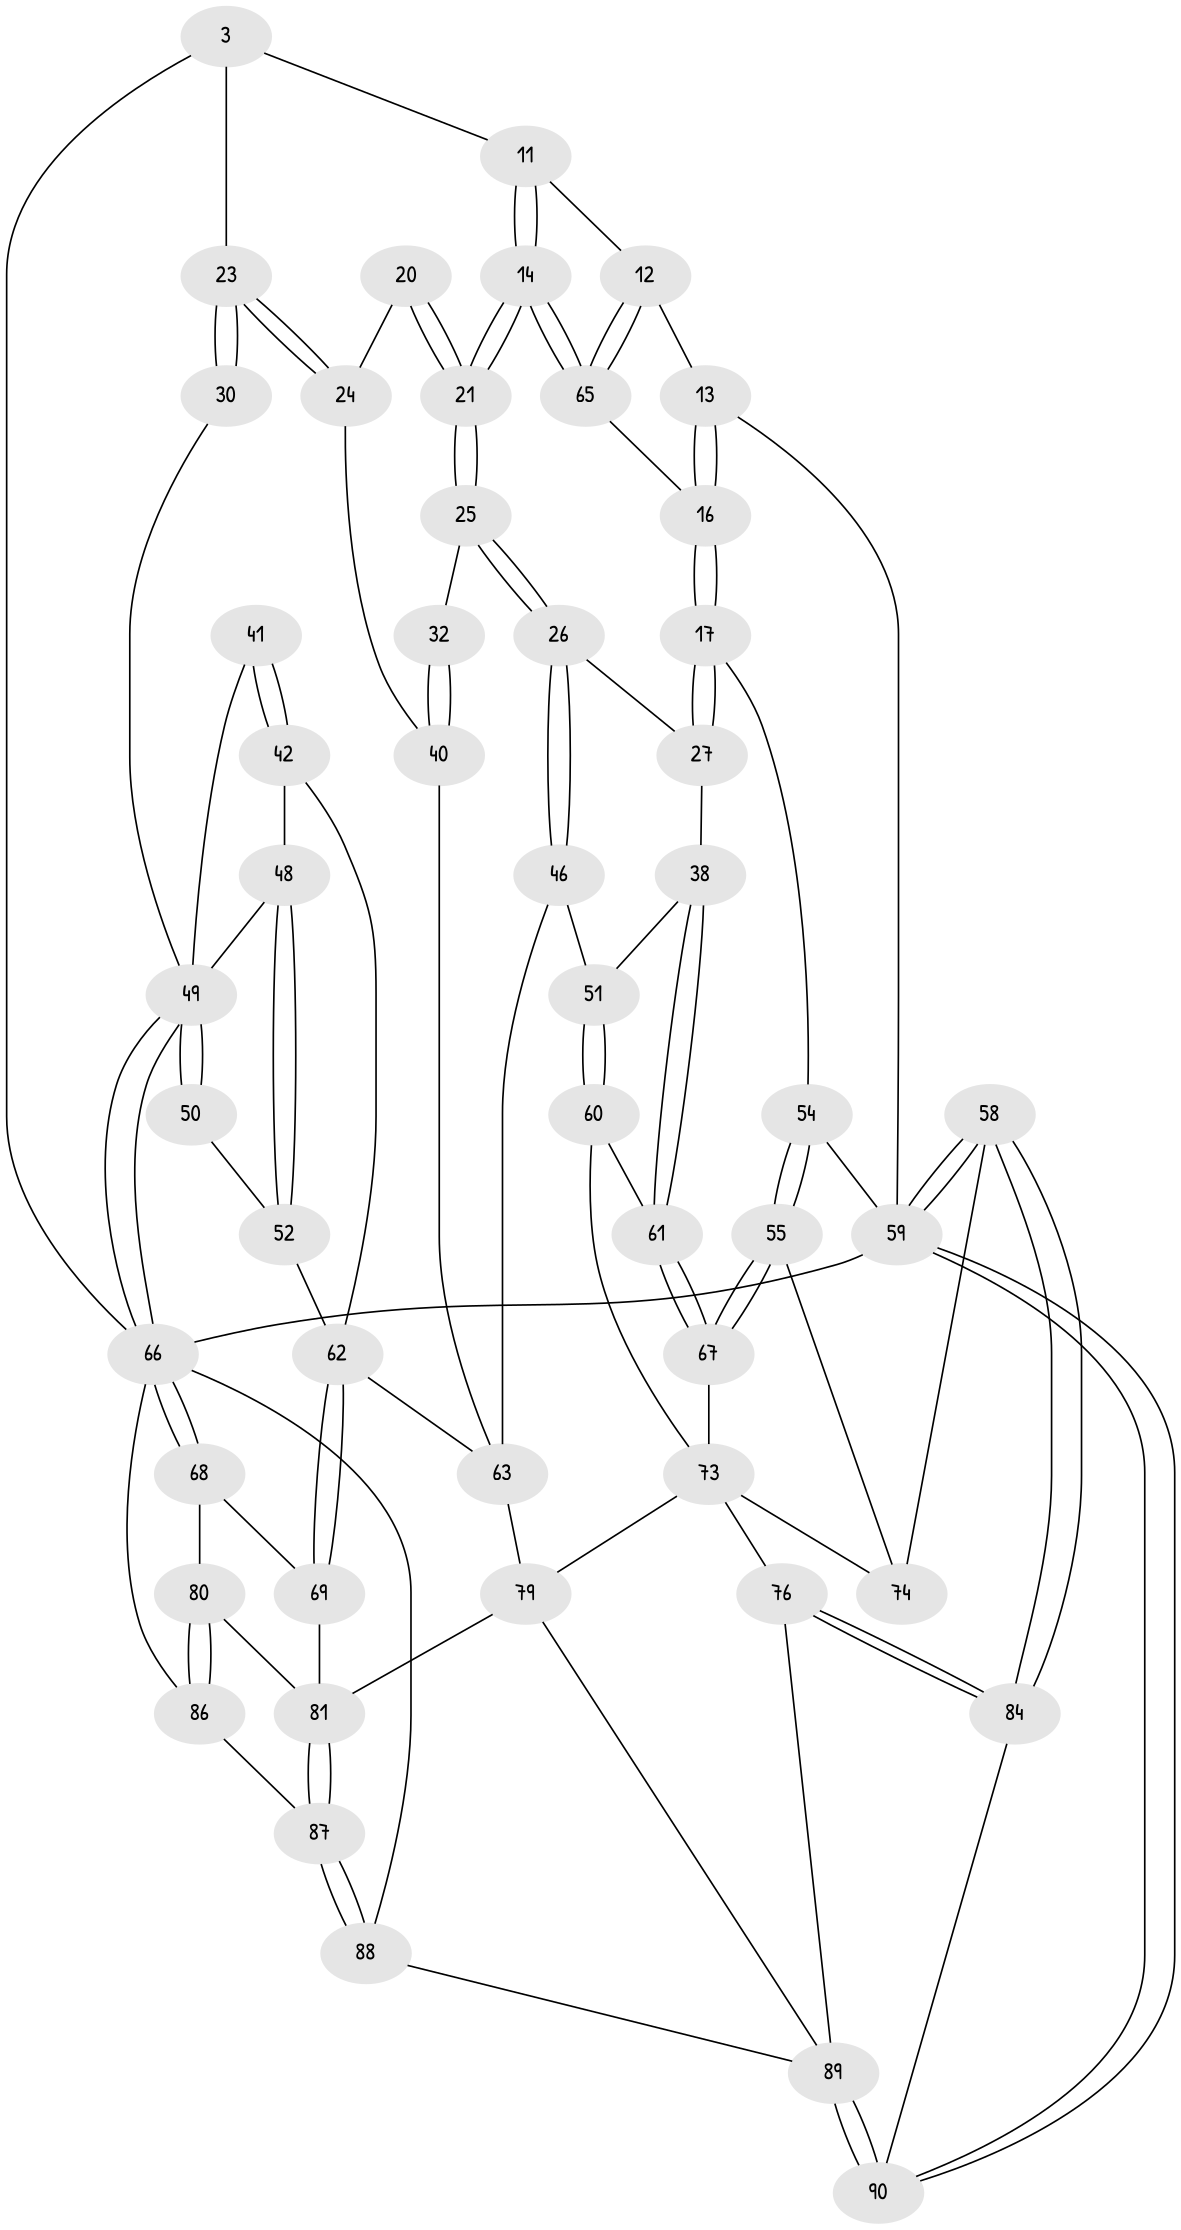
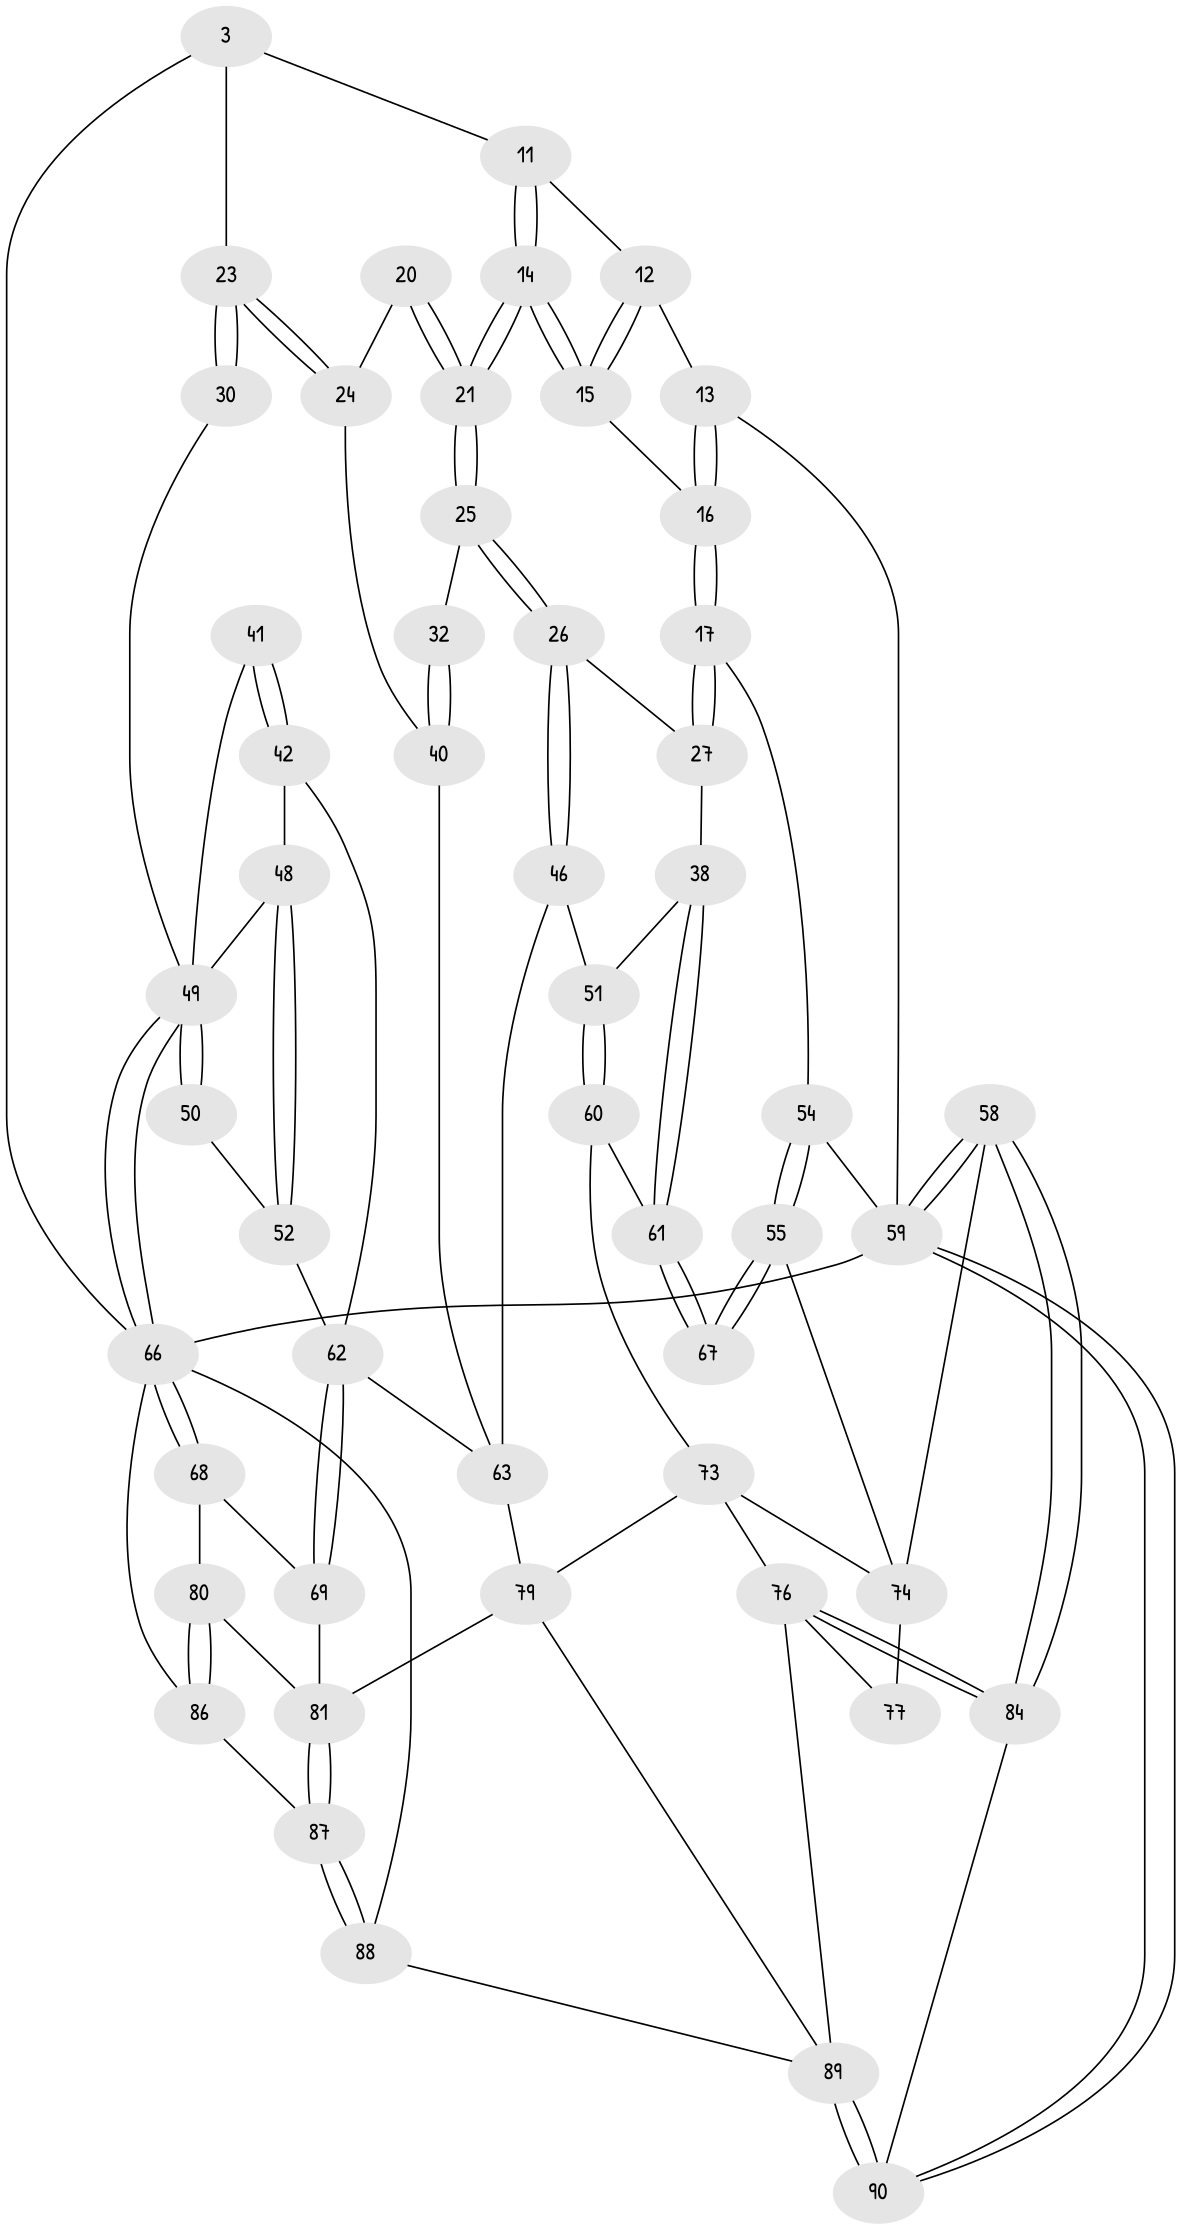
(586, 396) -> (586, 396)
(709, 1414) -> none
none -> (895, 1714)
